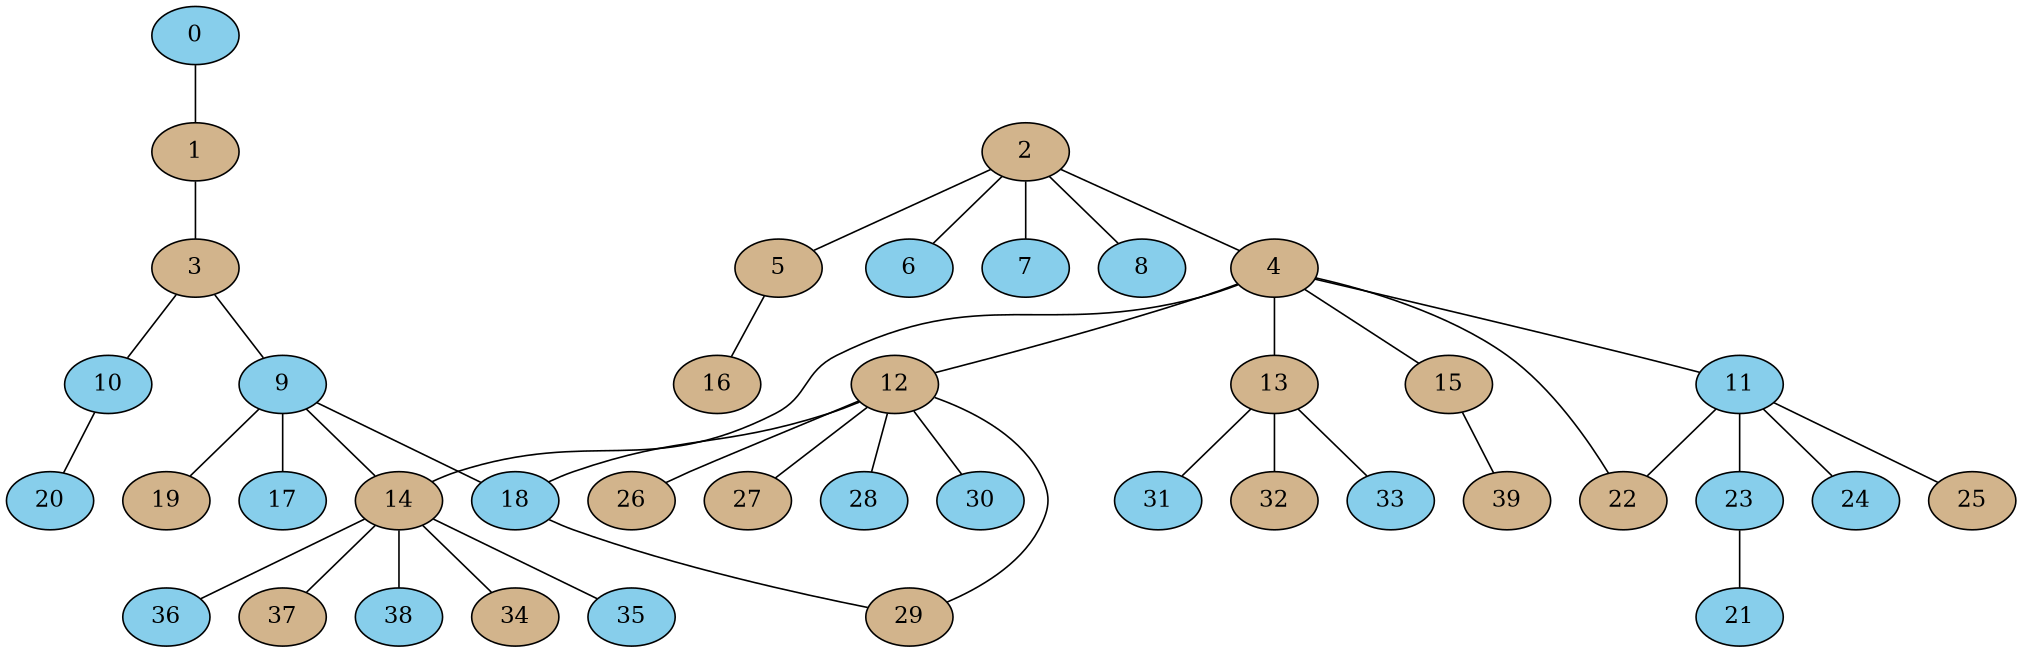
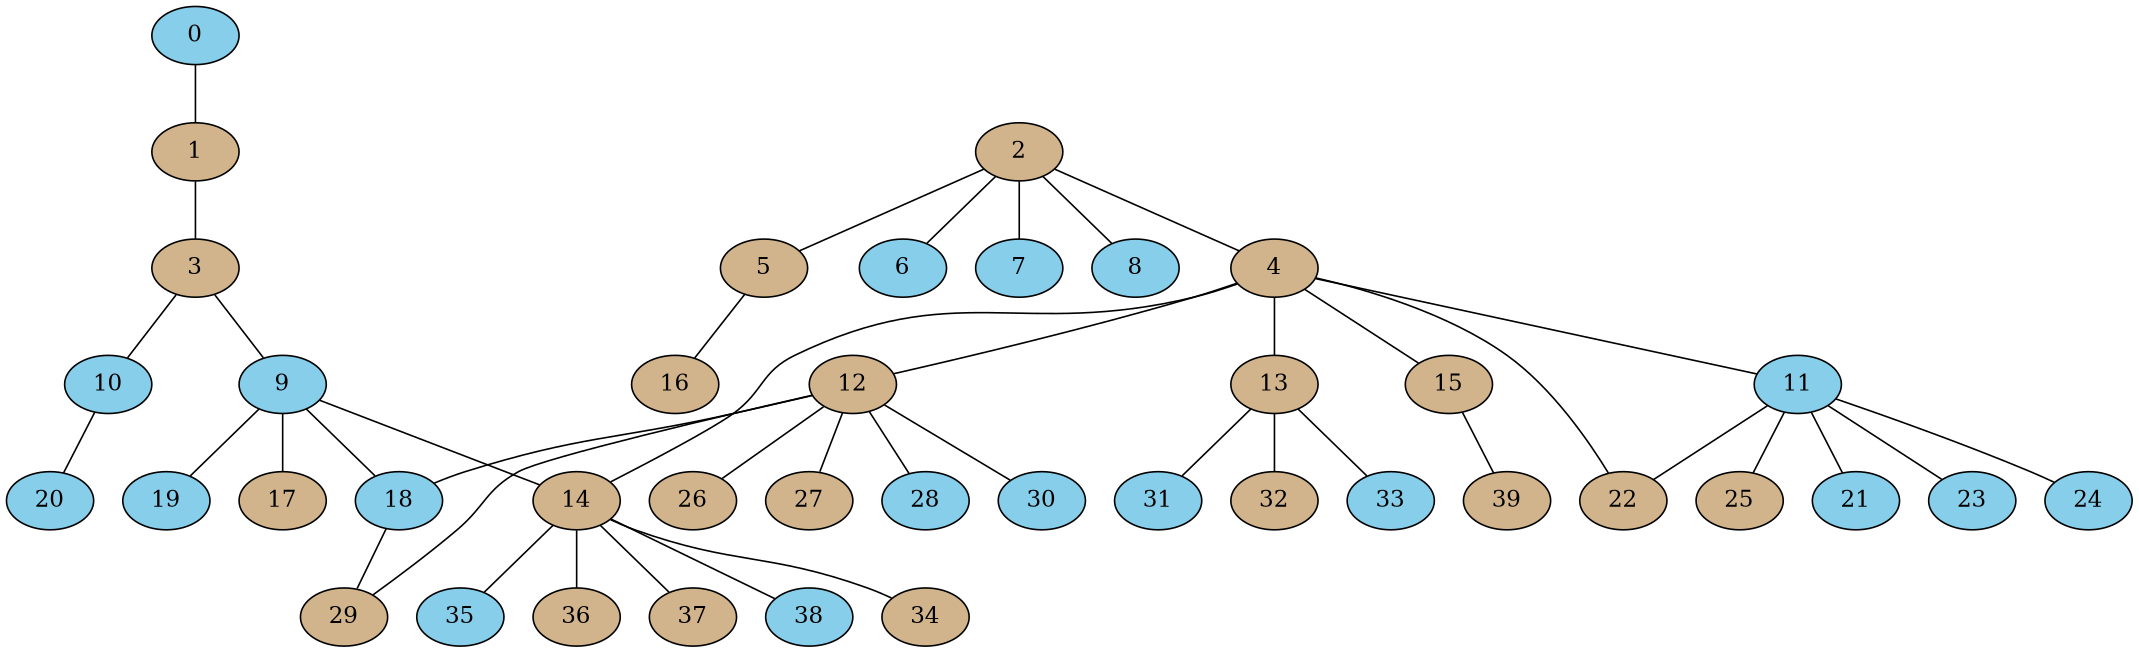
(166, 501) -> (166, 501)
(283, 501) -> (283, 501)
(1740, 559) -> (1827, 443)
(166, 617) -> (577, 617)
